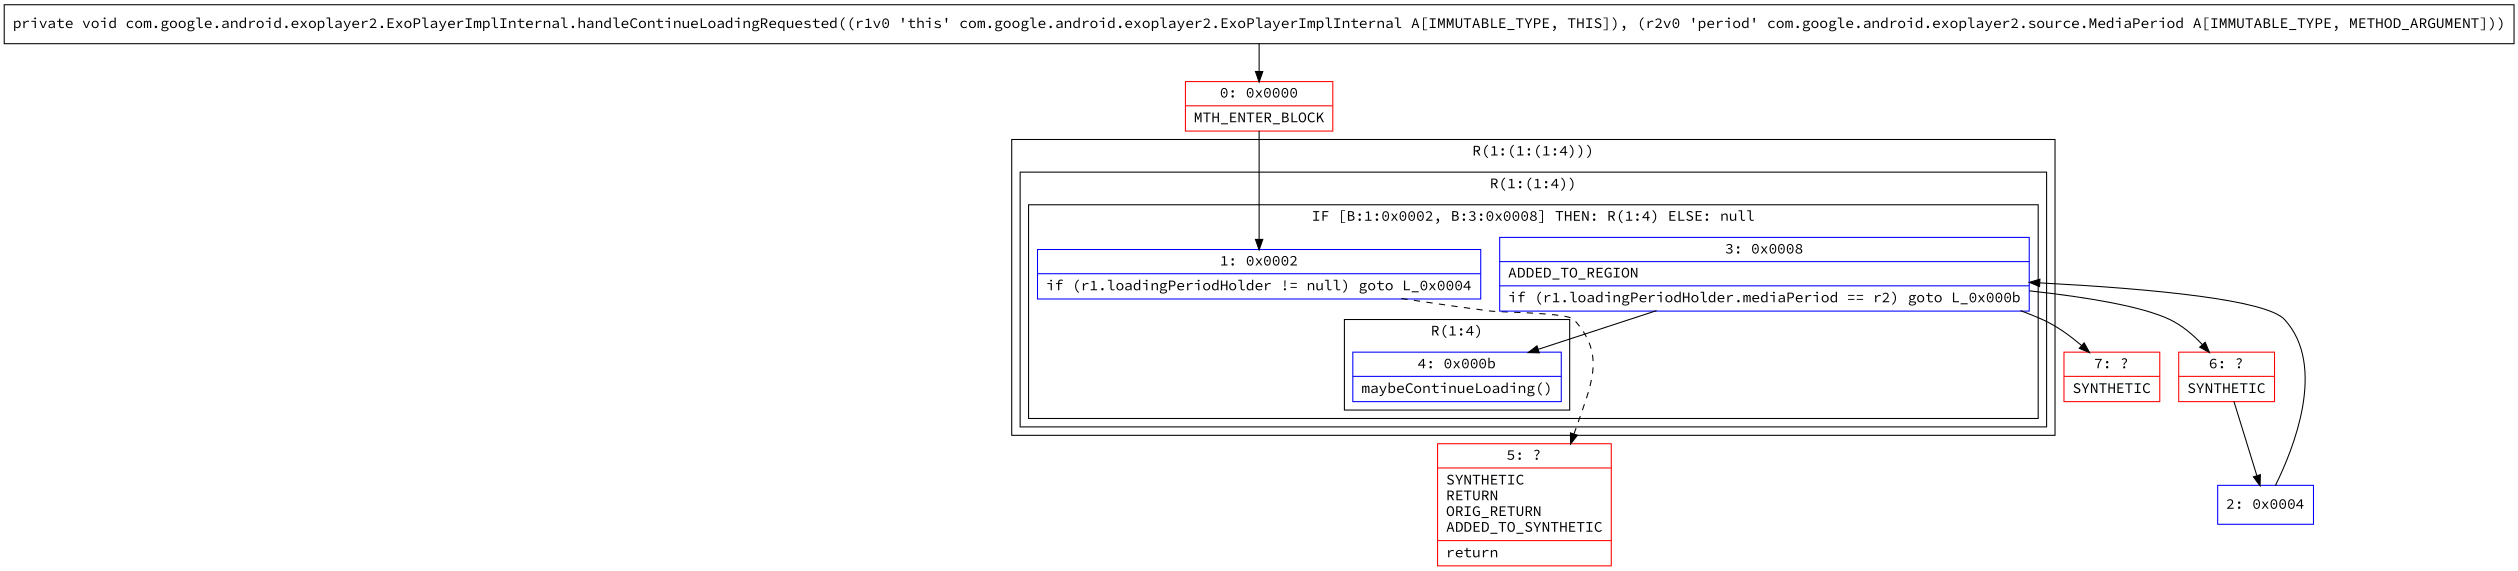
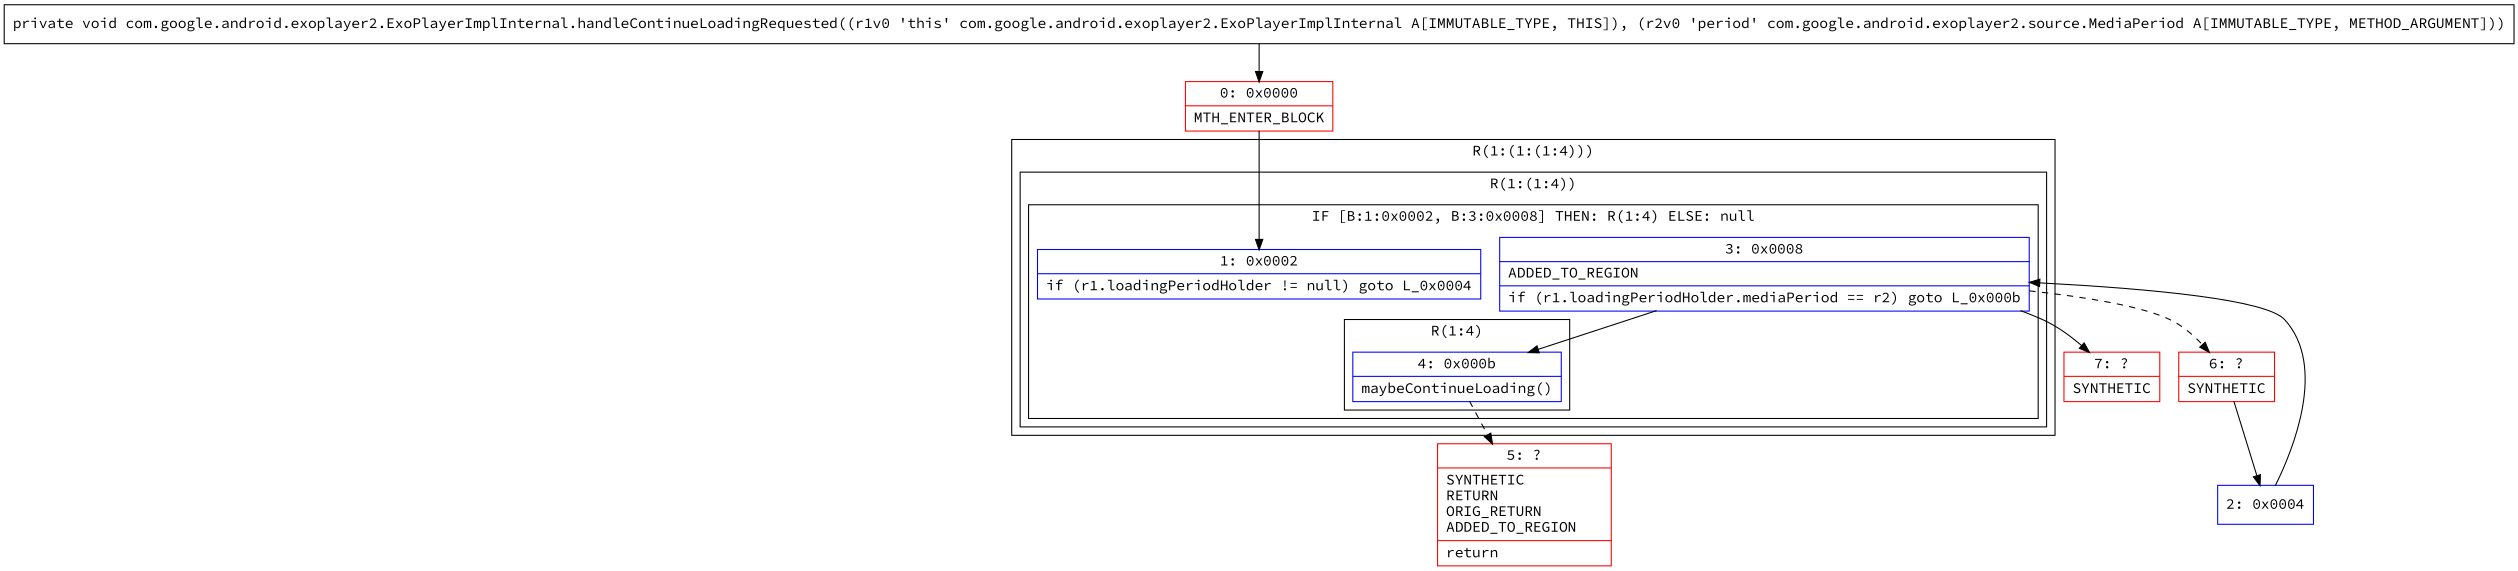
(2121, 305) -> (2121, 305)
(1534, 313) -> (1478, 418)
(1524, 527) -> (1511, 527)
